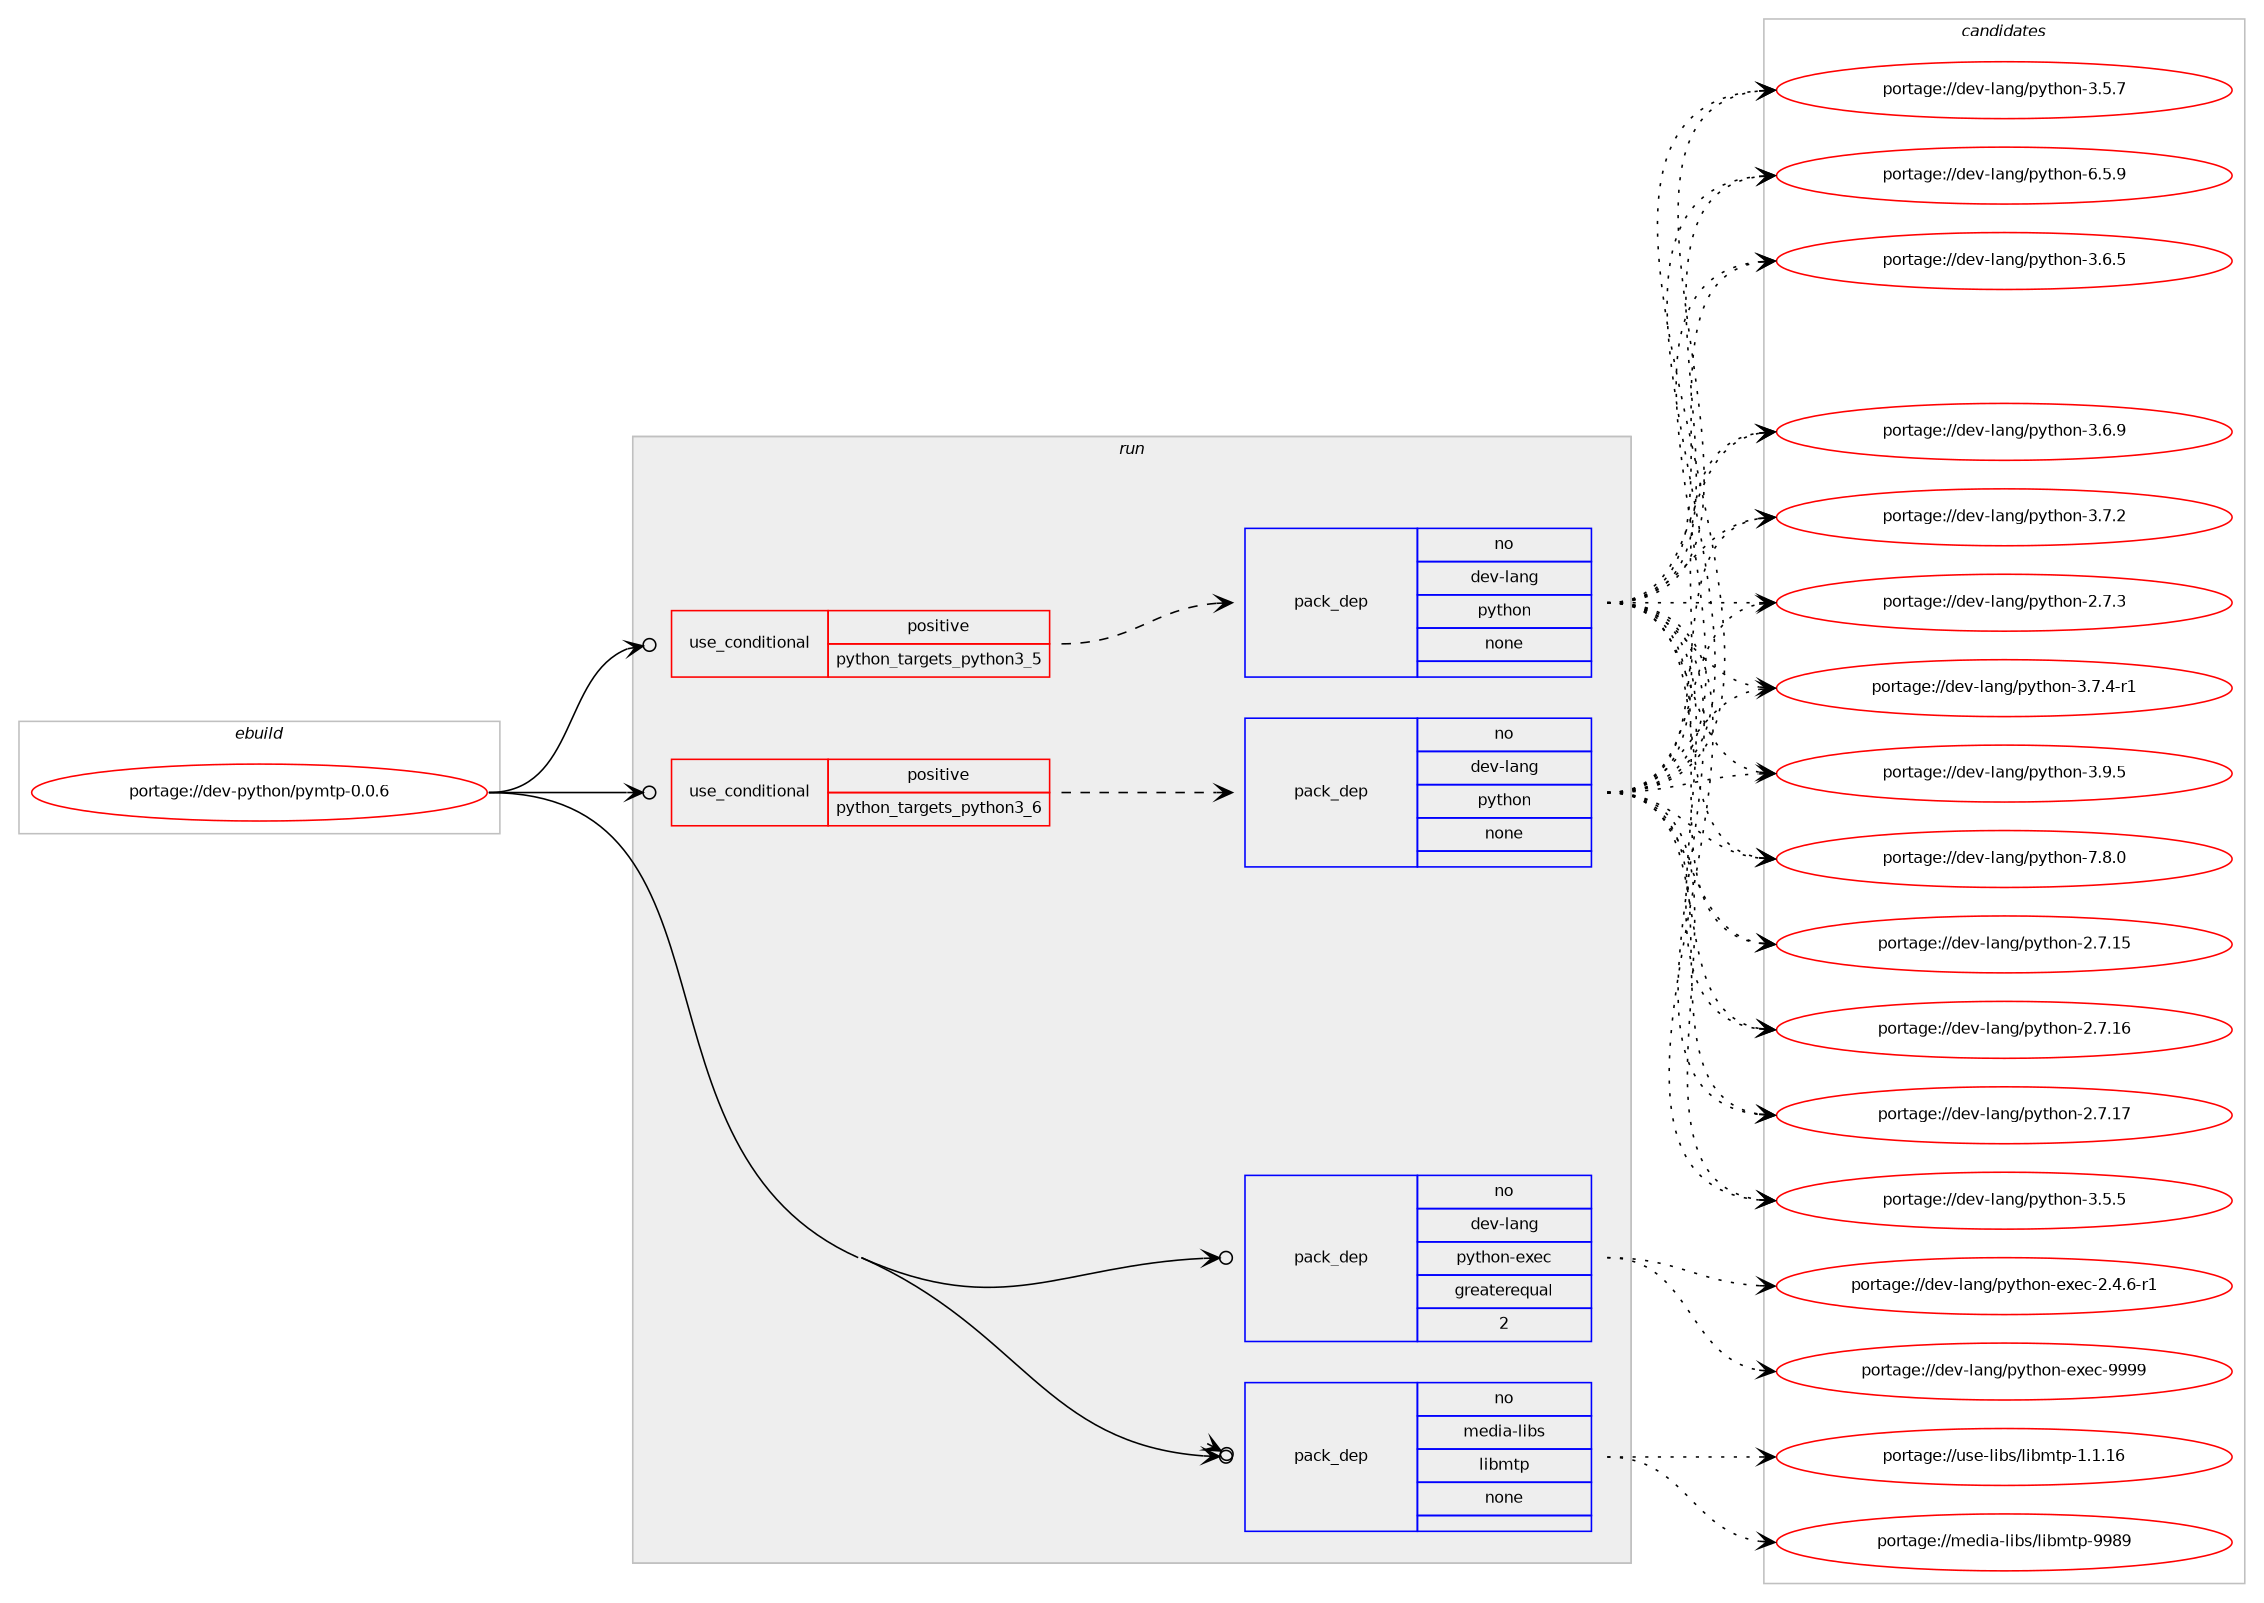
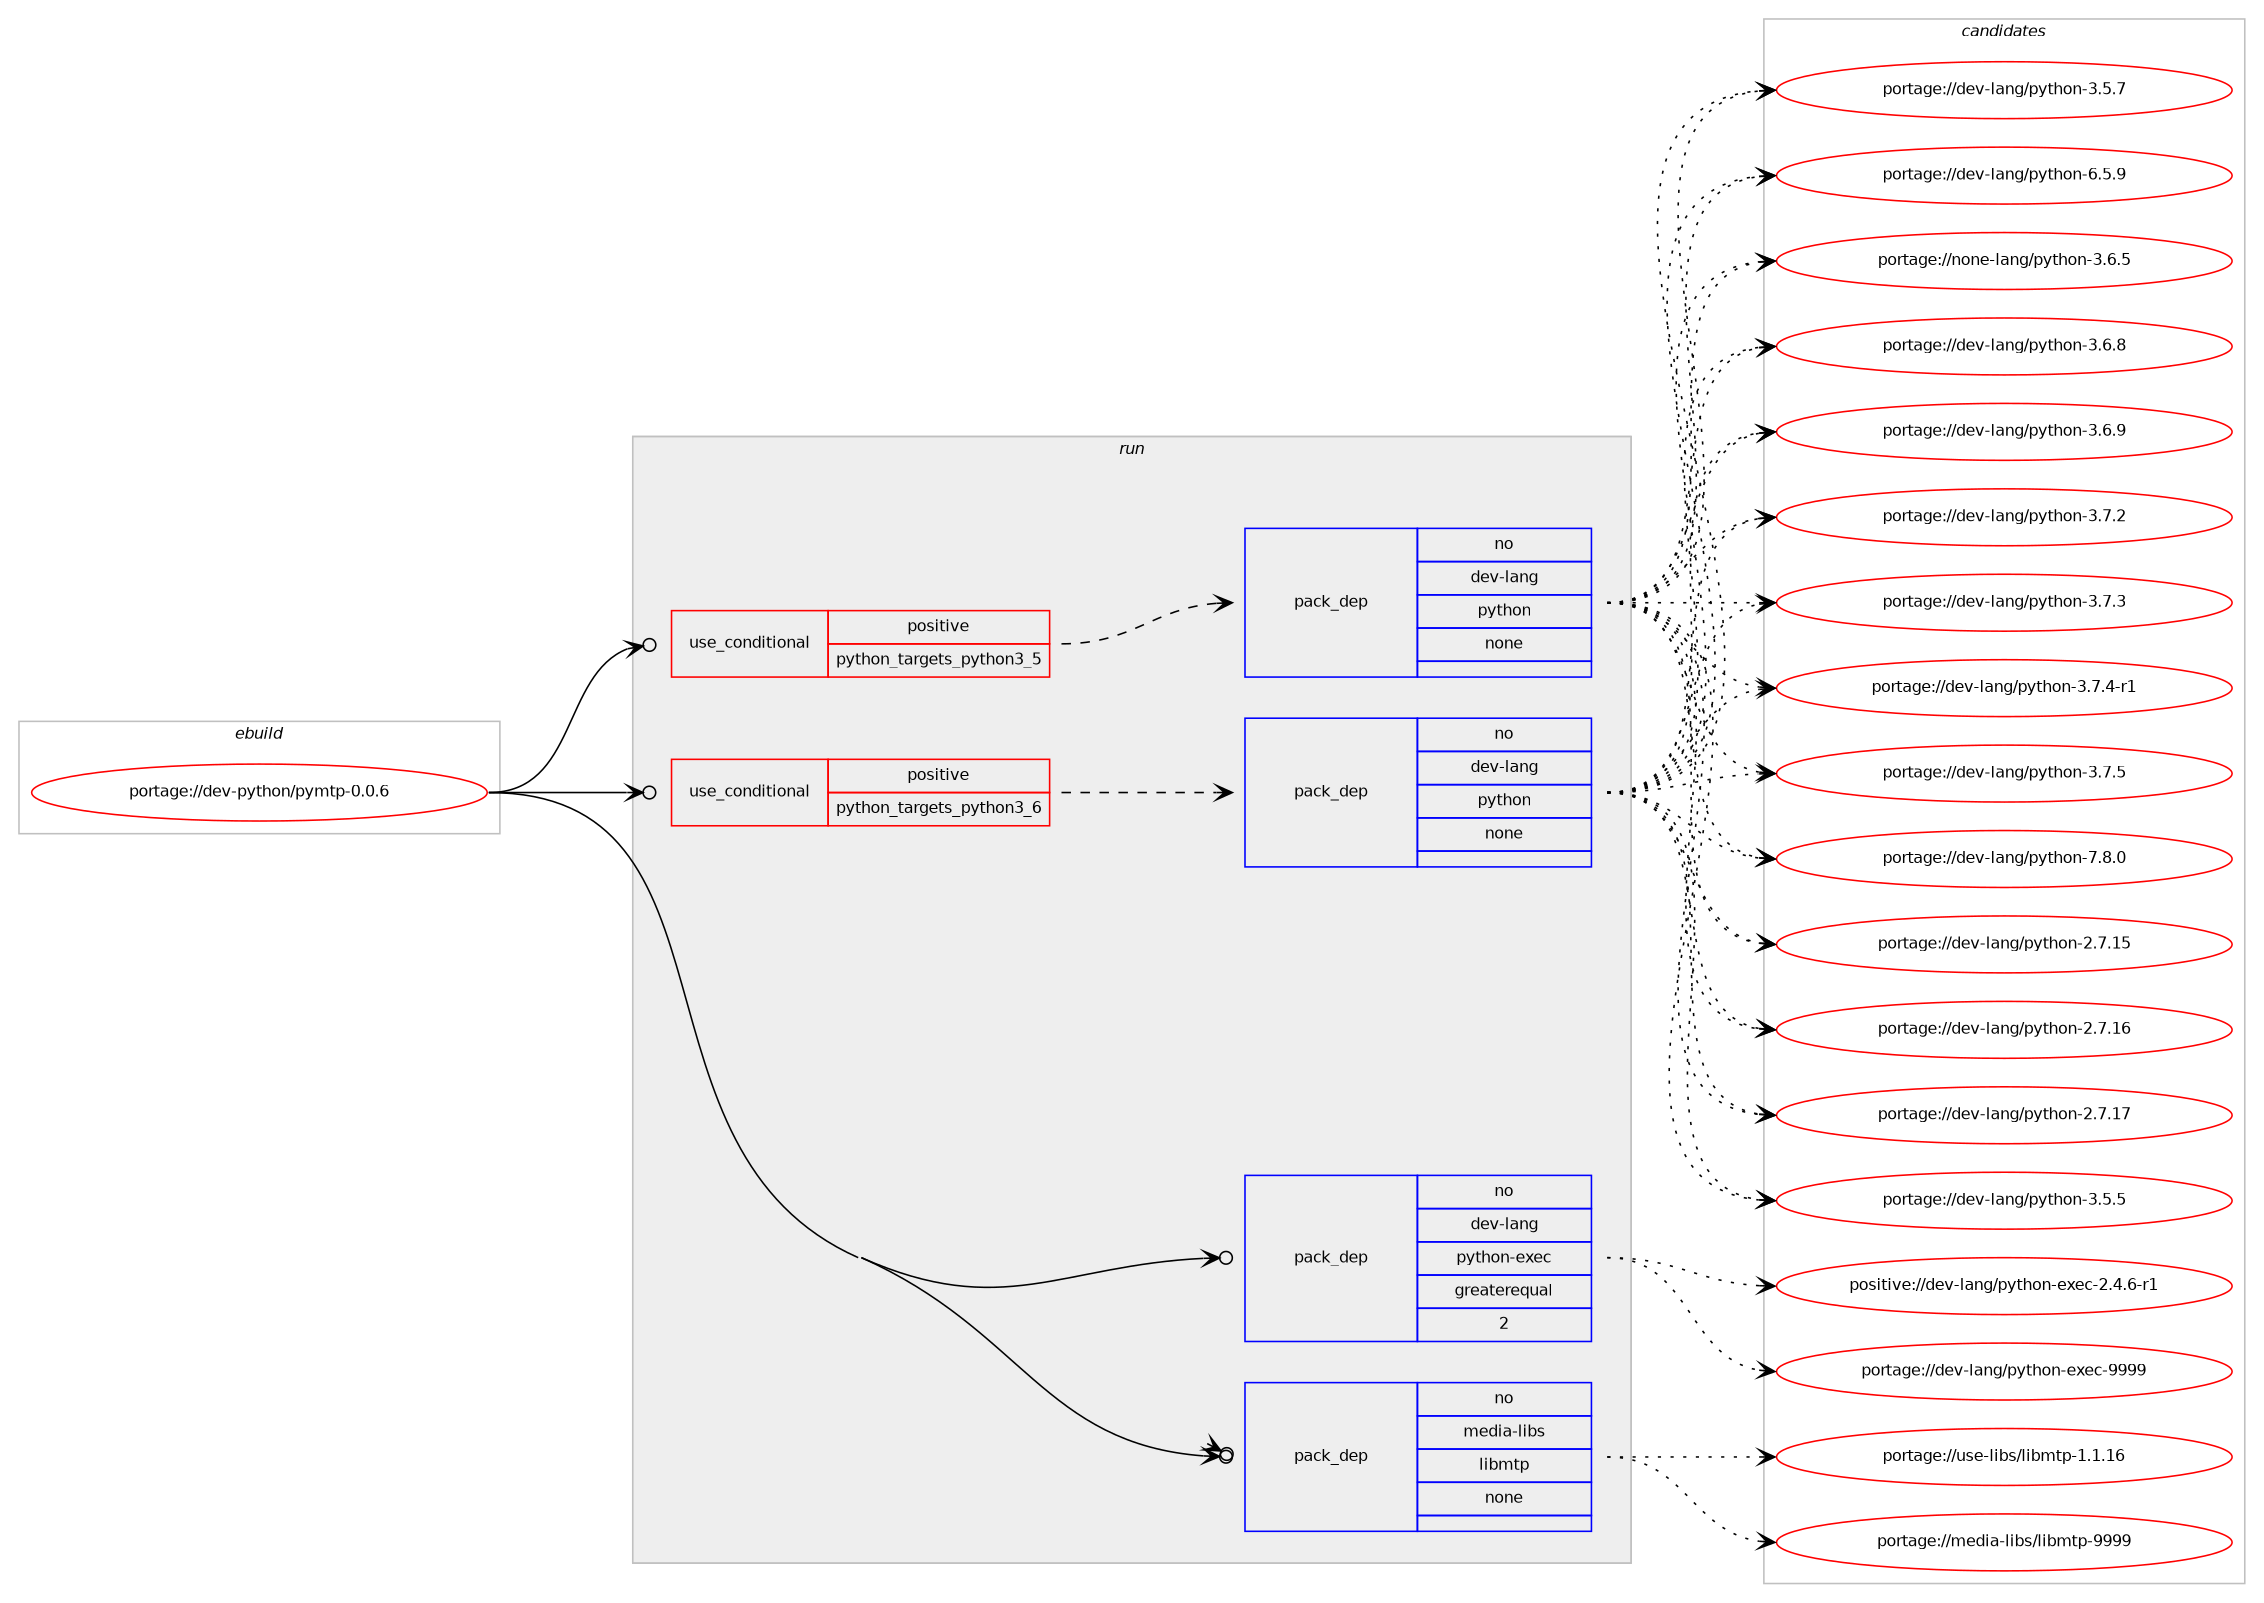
(2004, 261) -> (2004, 261)
none -> (2004, 346)
(2004, 603) -> (2004, 603)
(2004, 774) -> (2004, 774)
(2004, 1286) -> (2004, 1286)
(2004, 1542) -> (2004, 1542)
